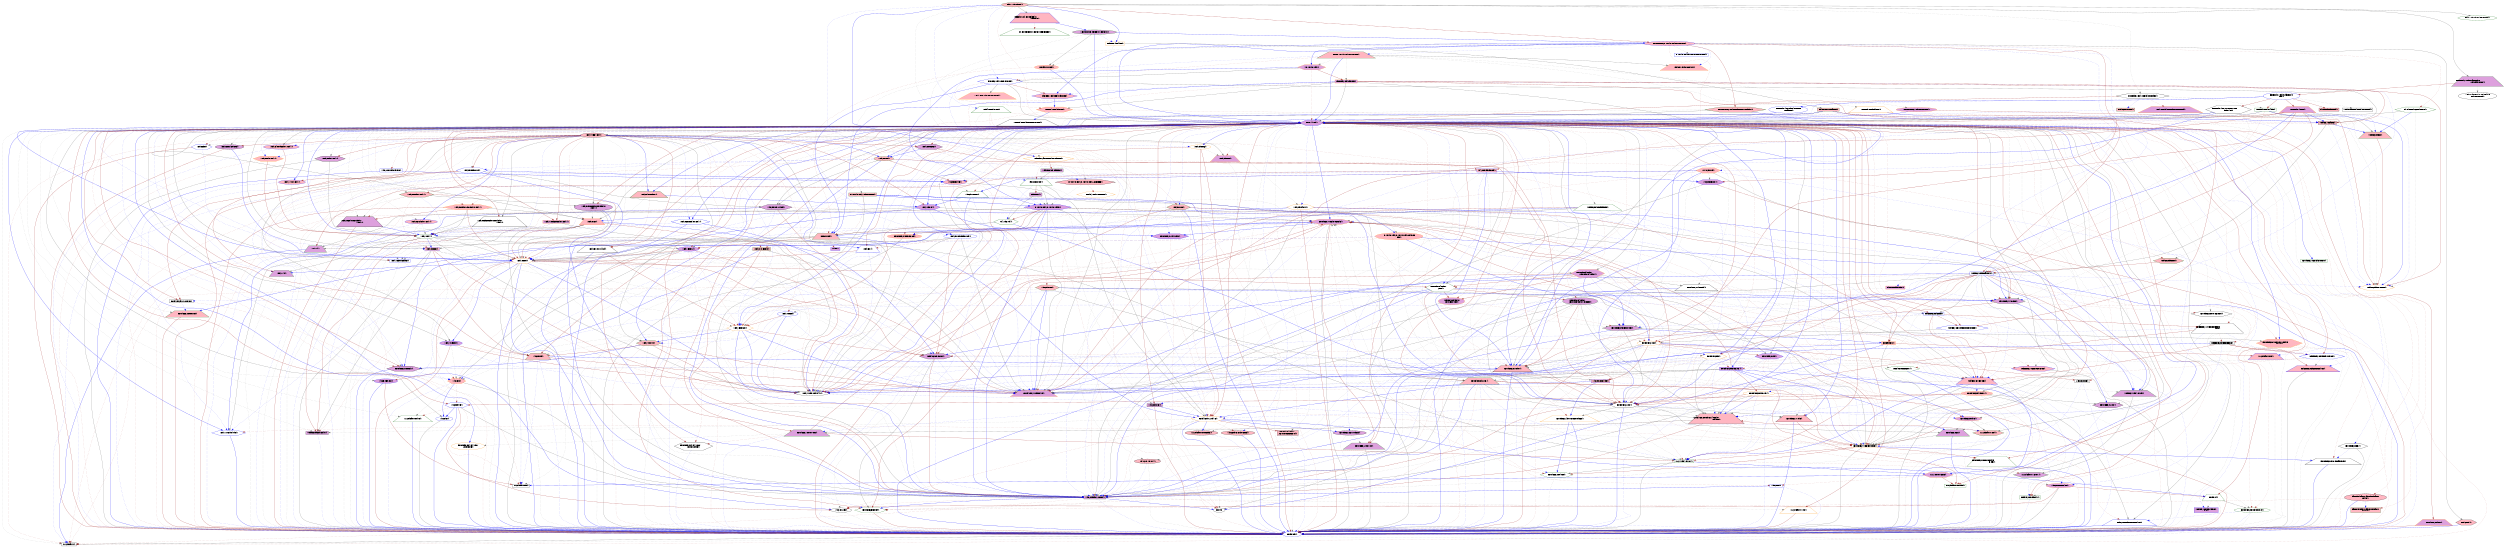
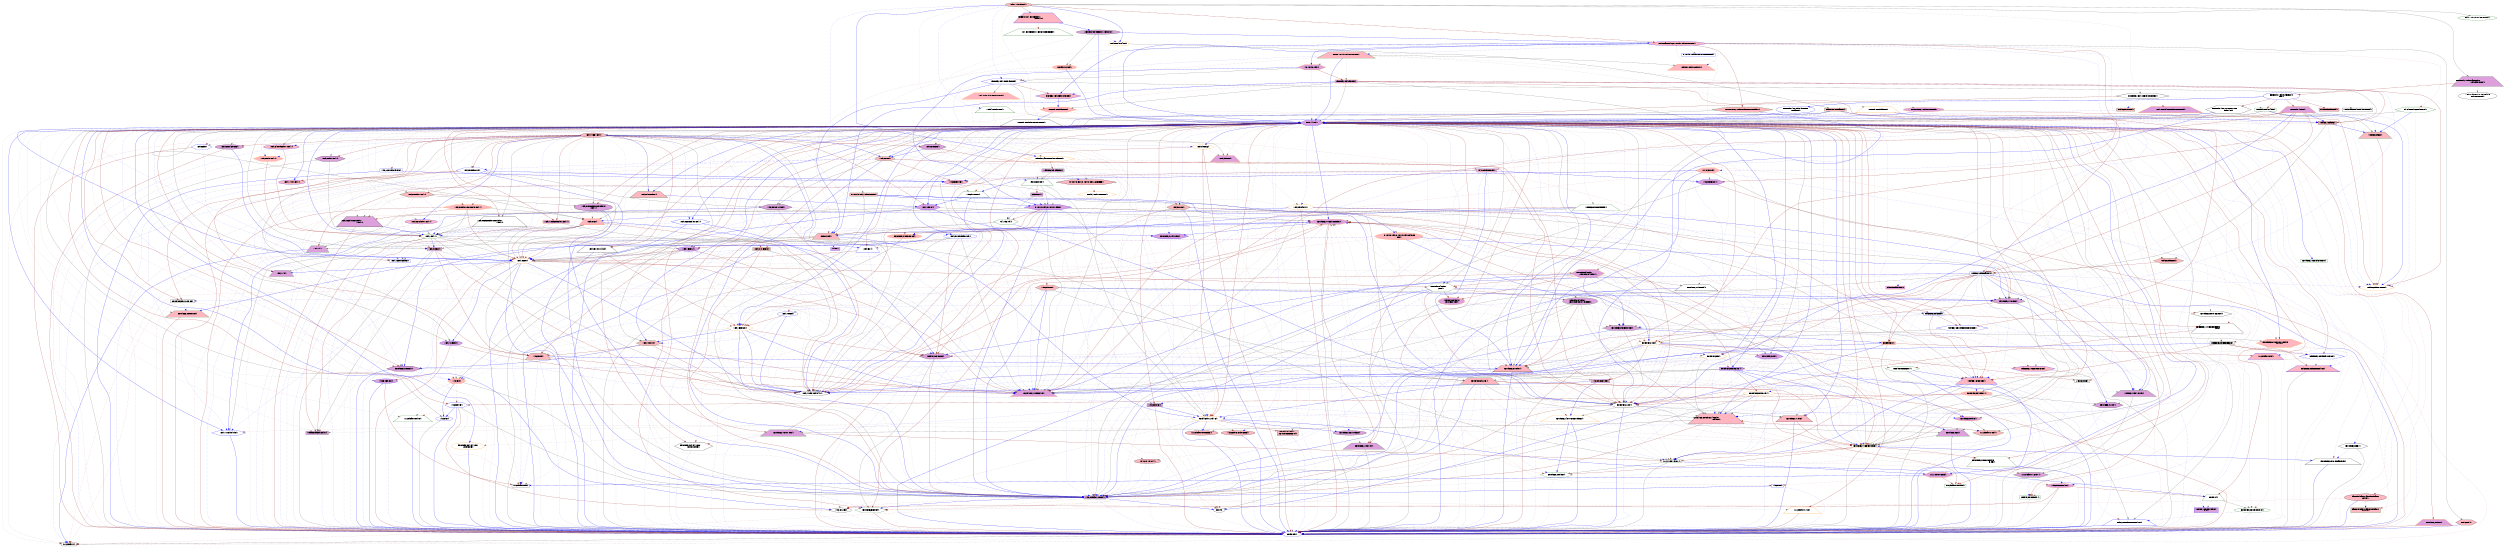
(1670, 44) -> (1677, 44)
